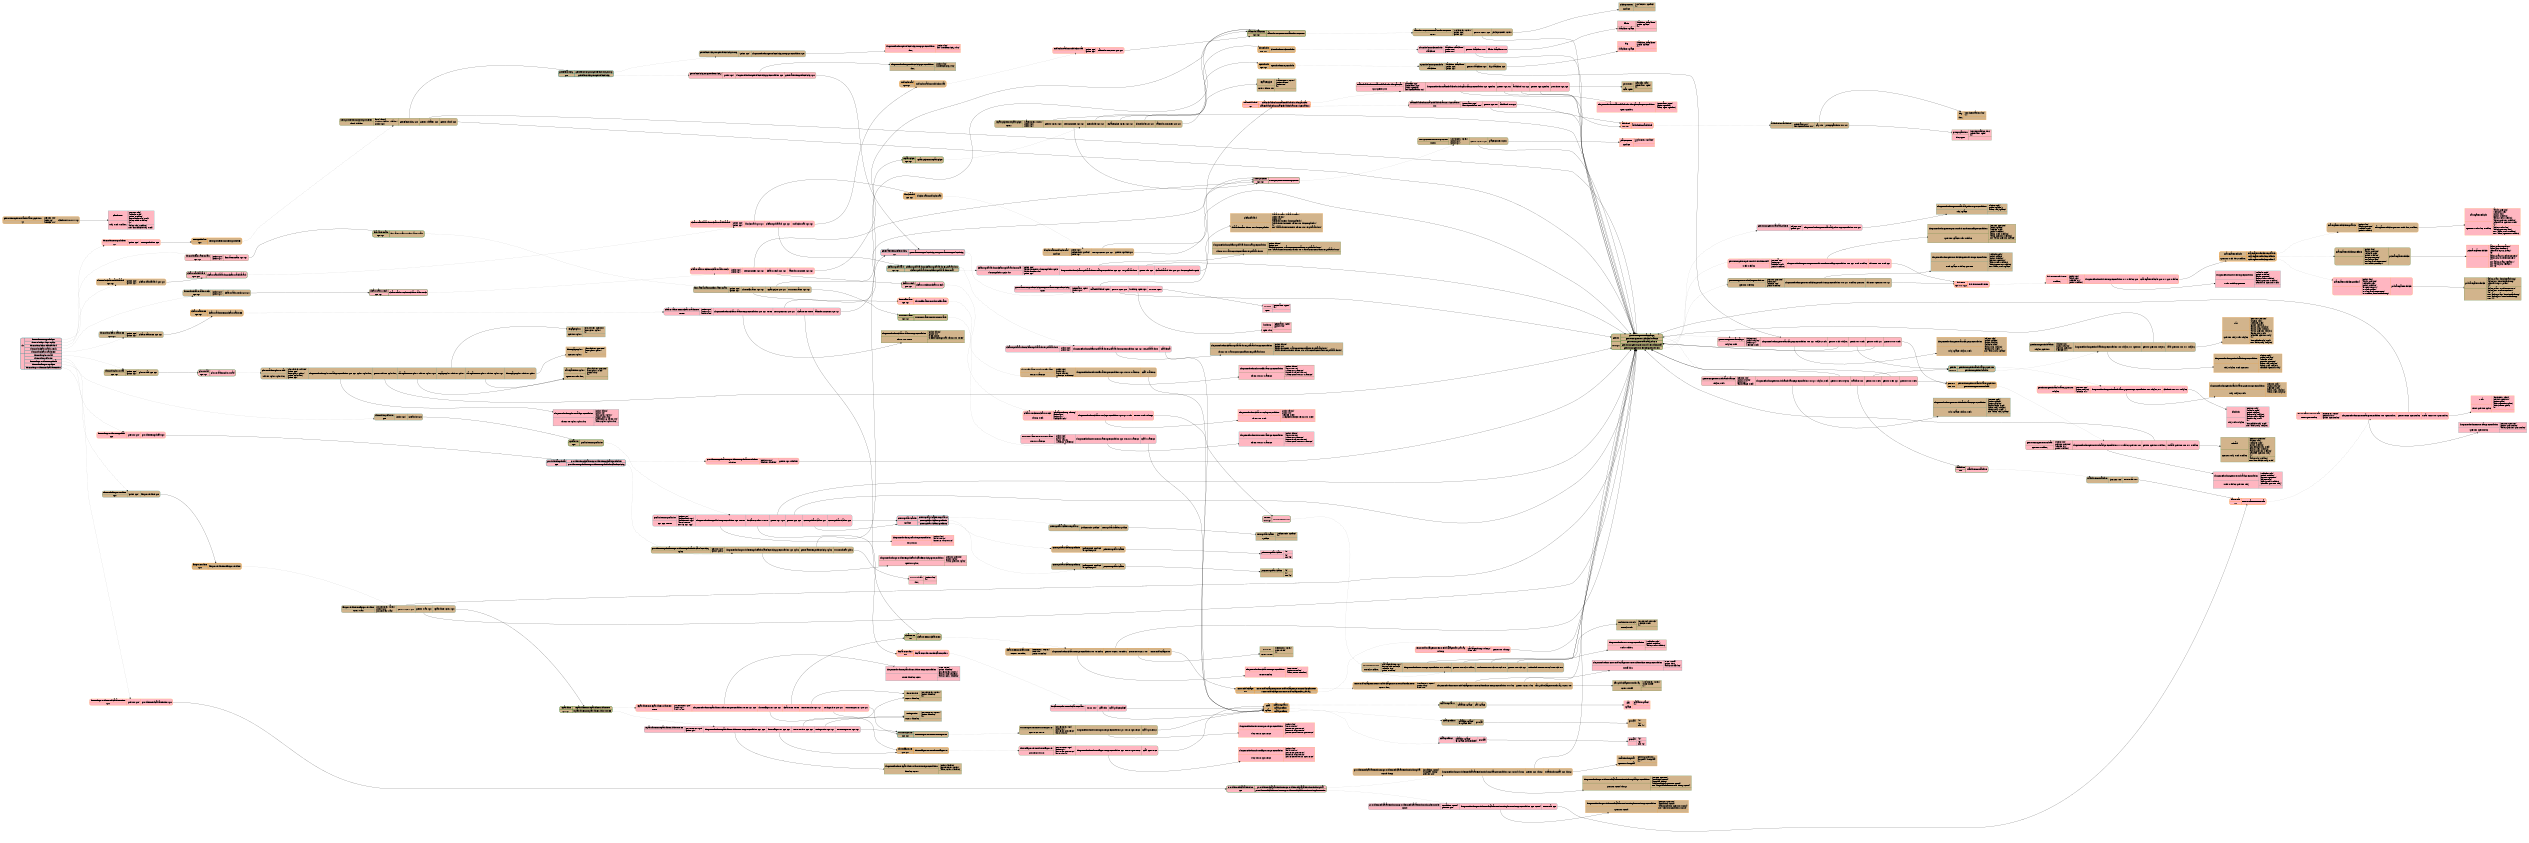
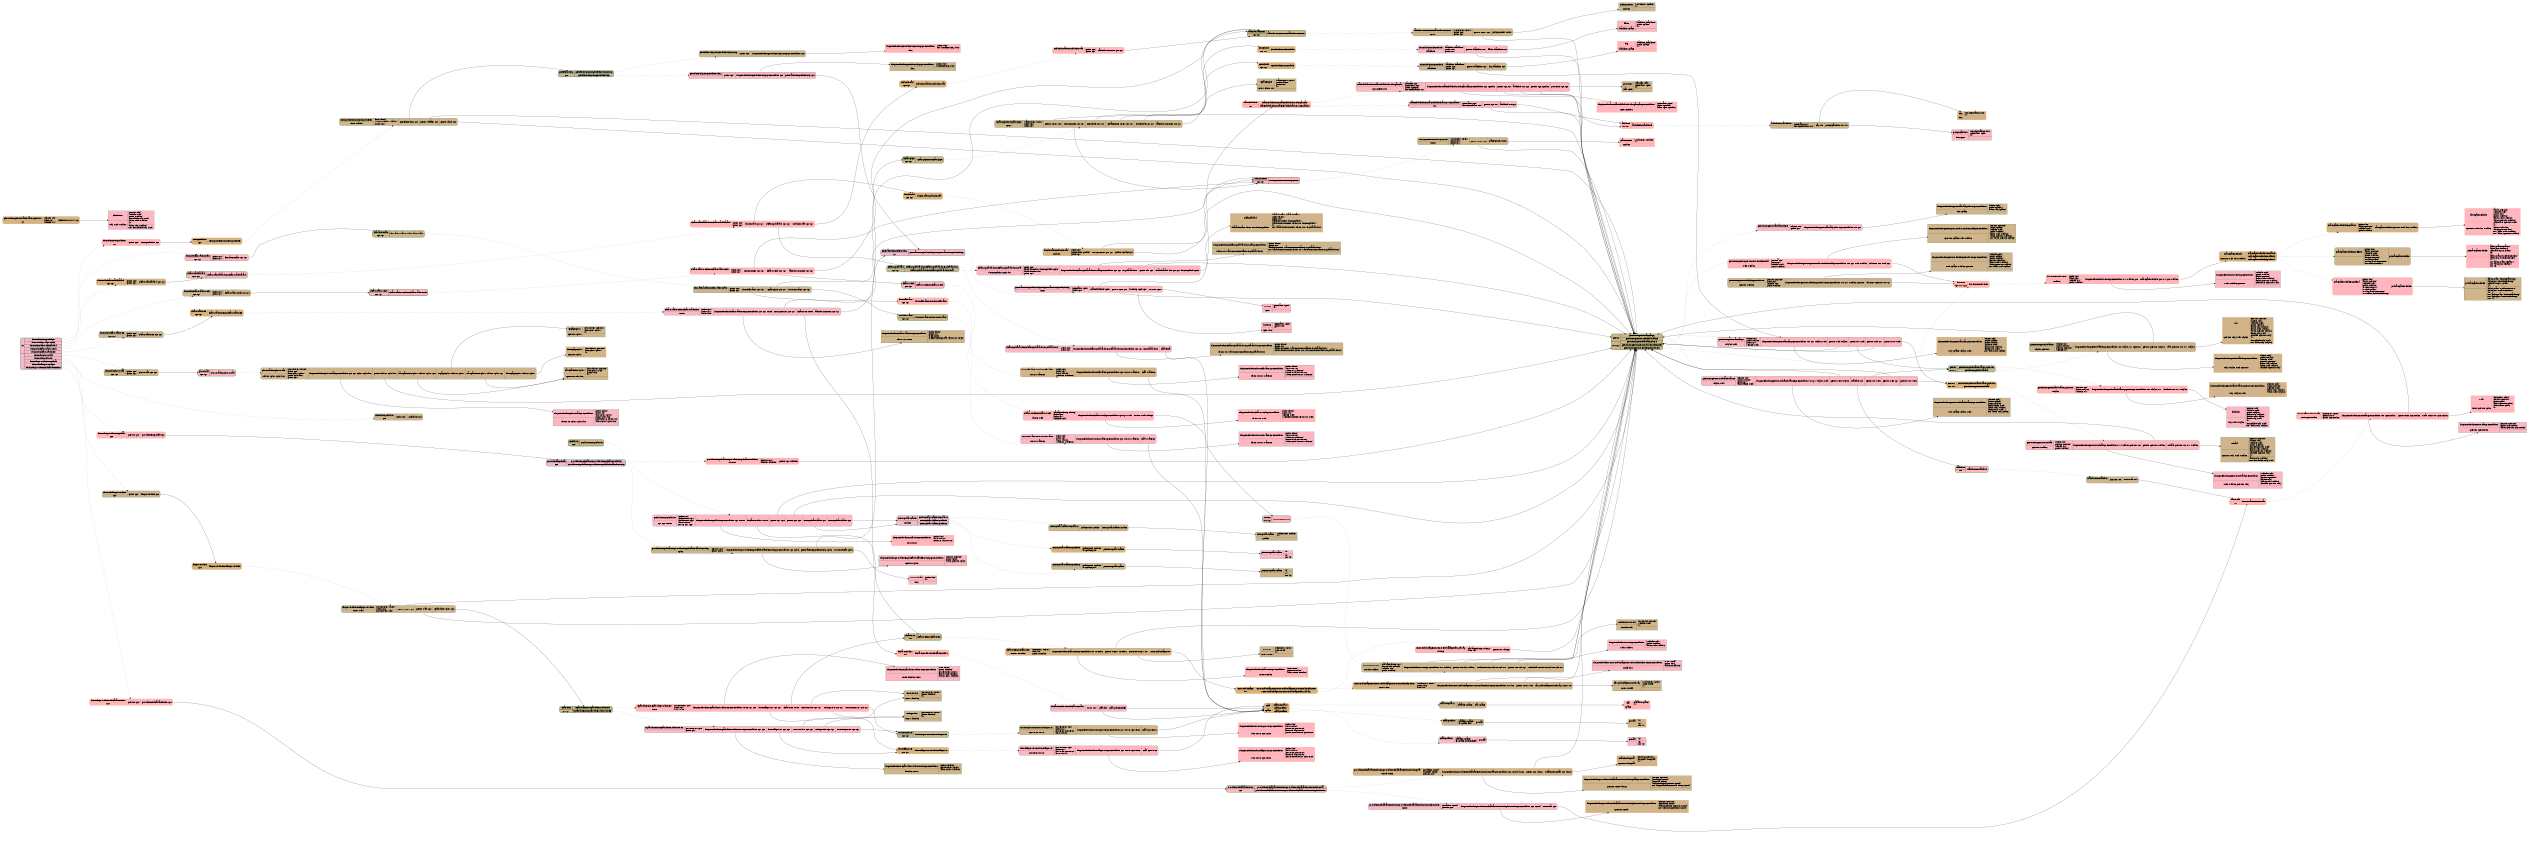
(1688, 311) -> (1832, 363)
(499, 424) -> none
